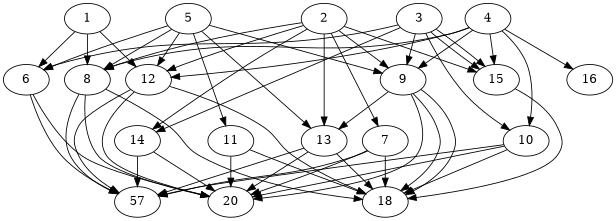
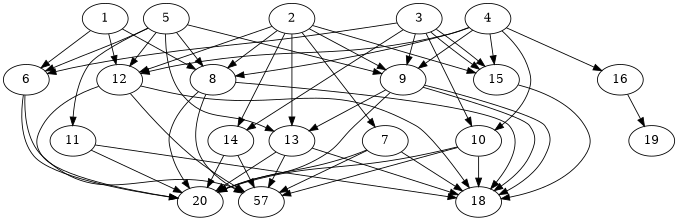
none -> (652, 141)
